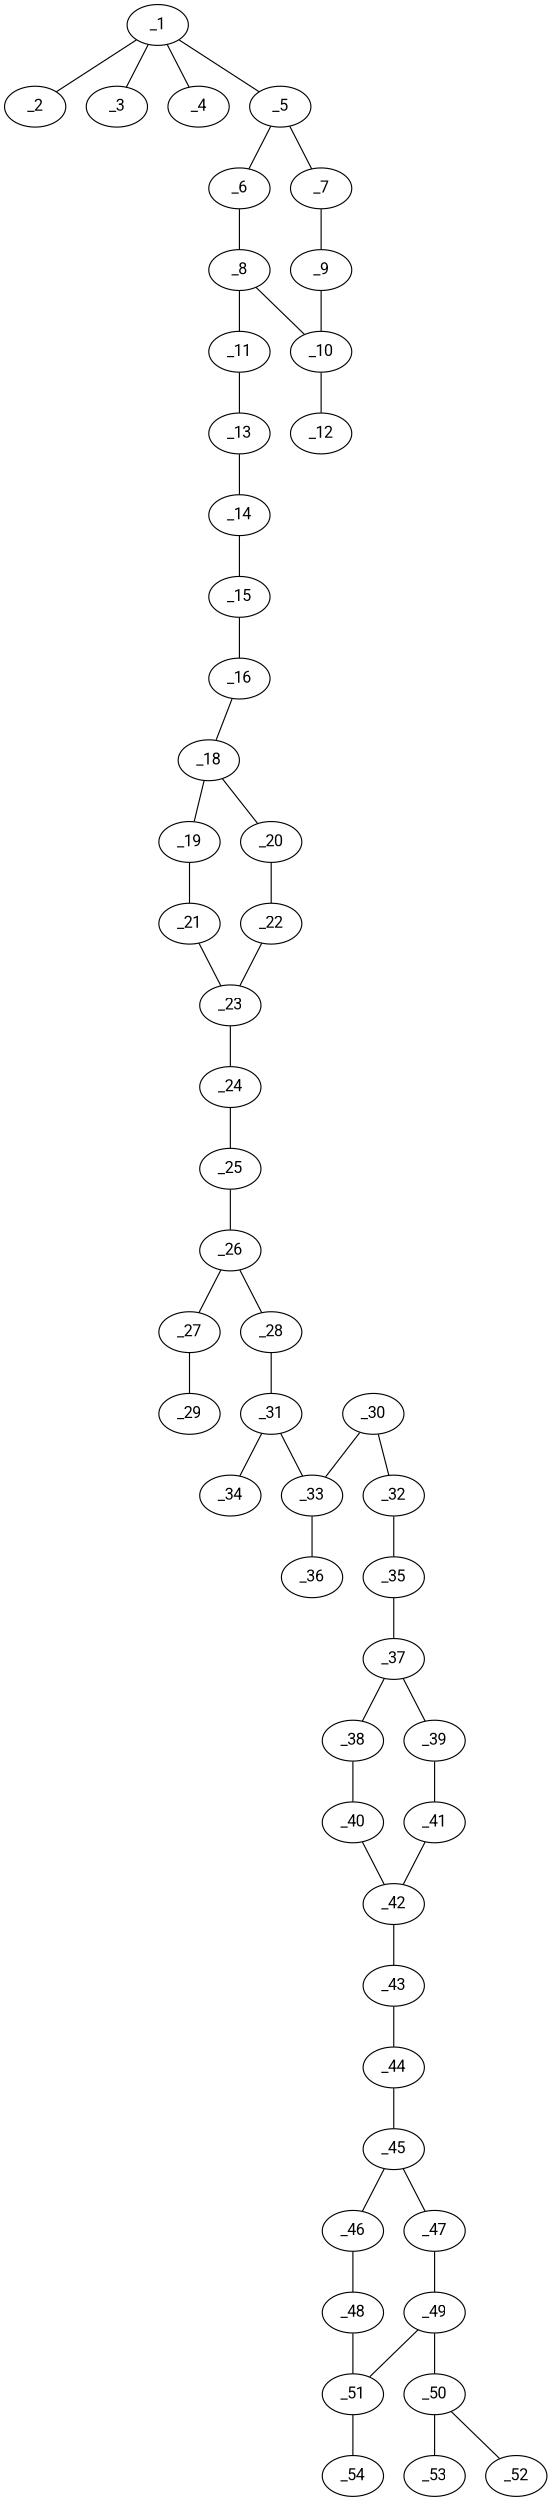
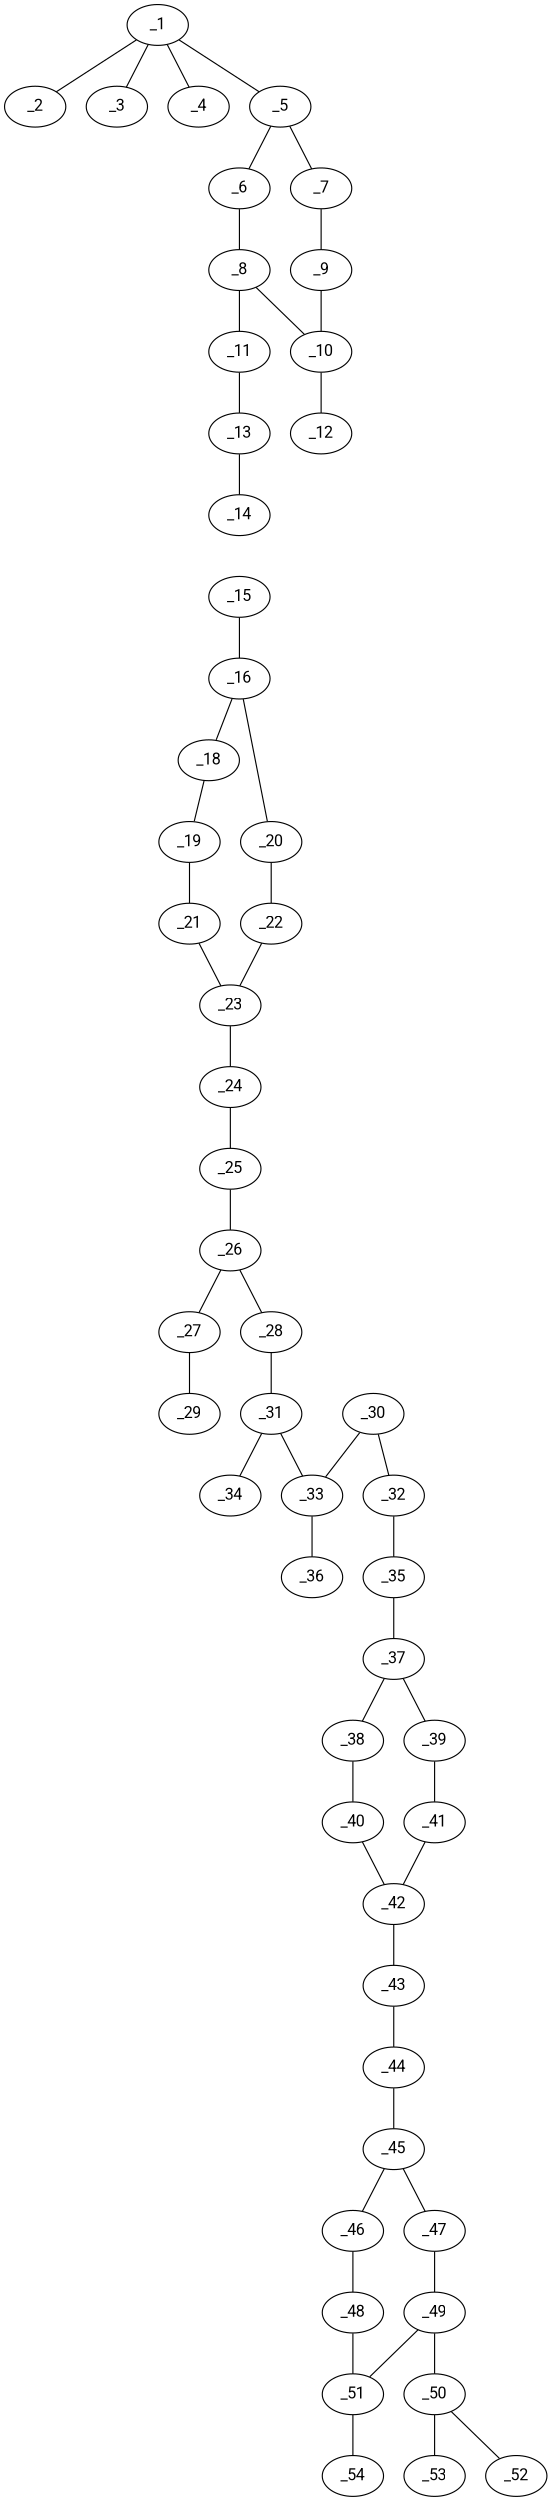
(239, 556) -> none
(240, 801) -> (255, 760)
